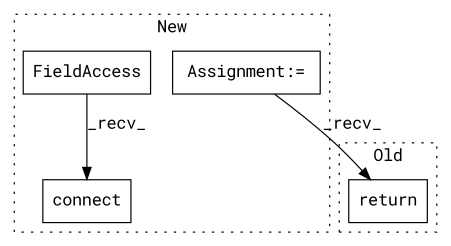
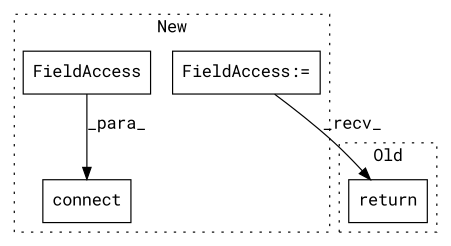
(246, 73) -> (246, 73)
(117, 124) -> (117, 124)
